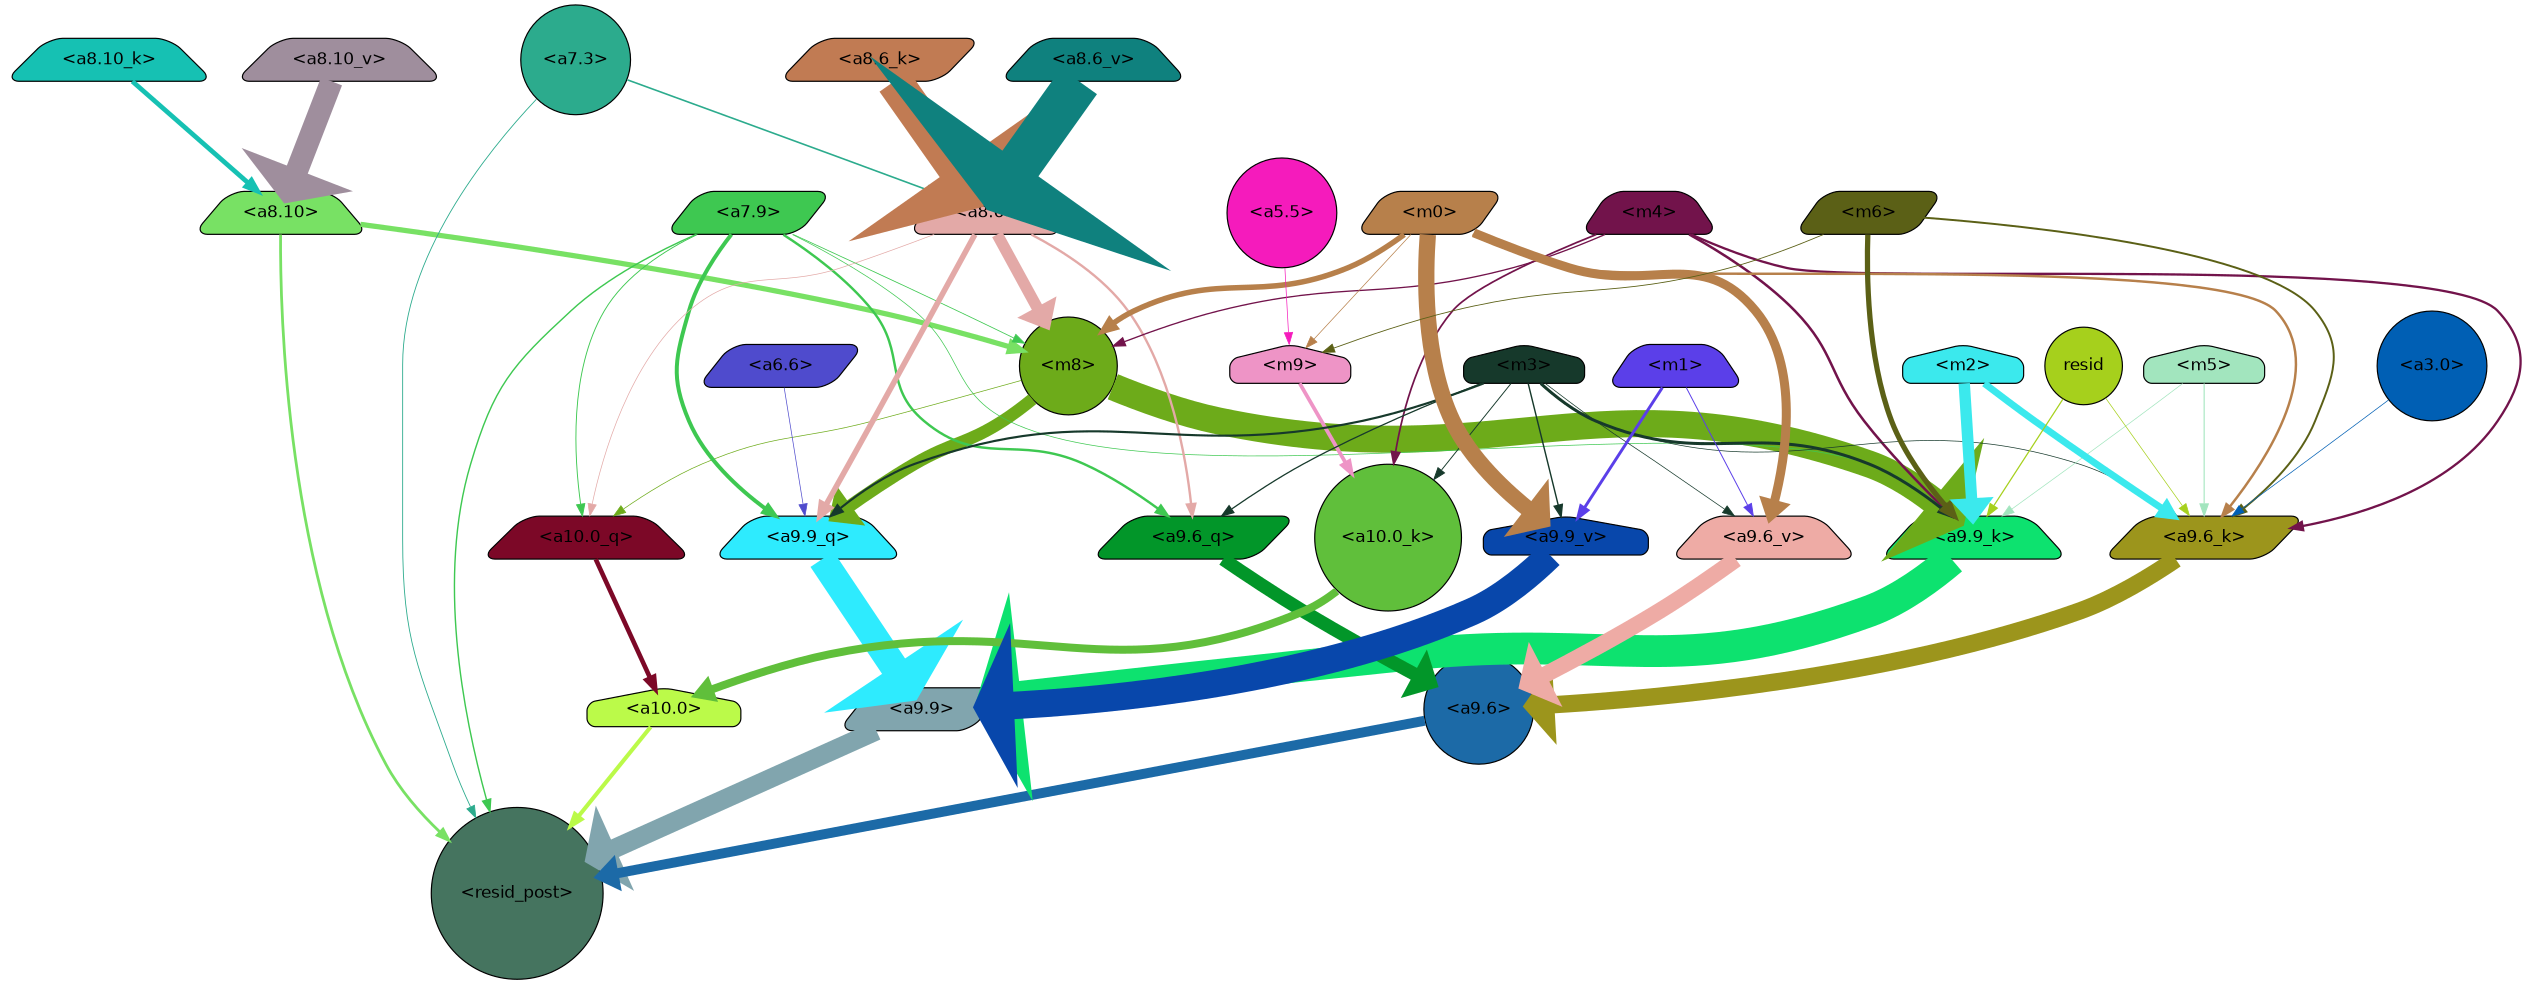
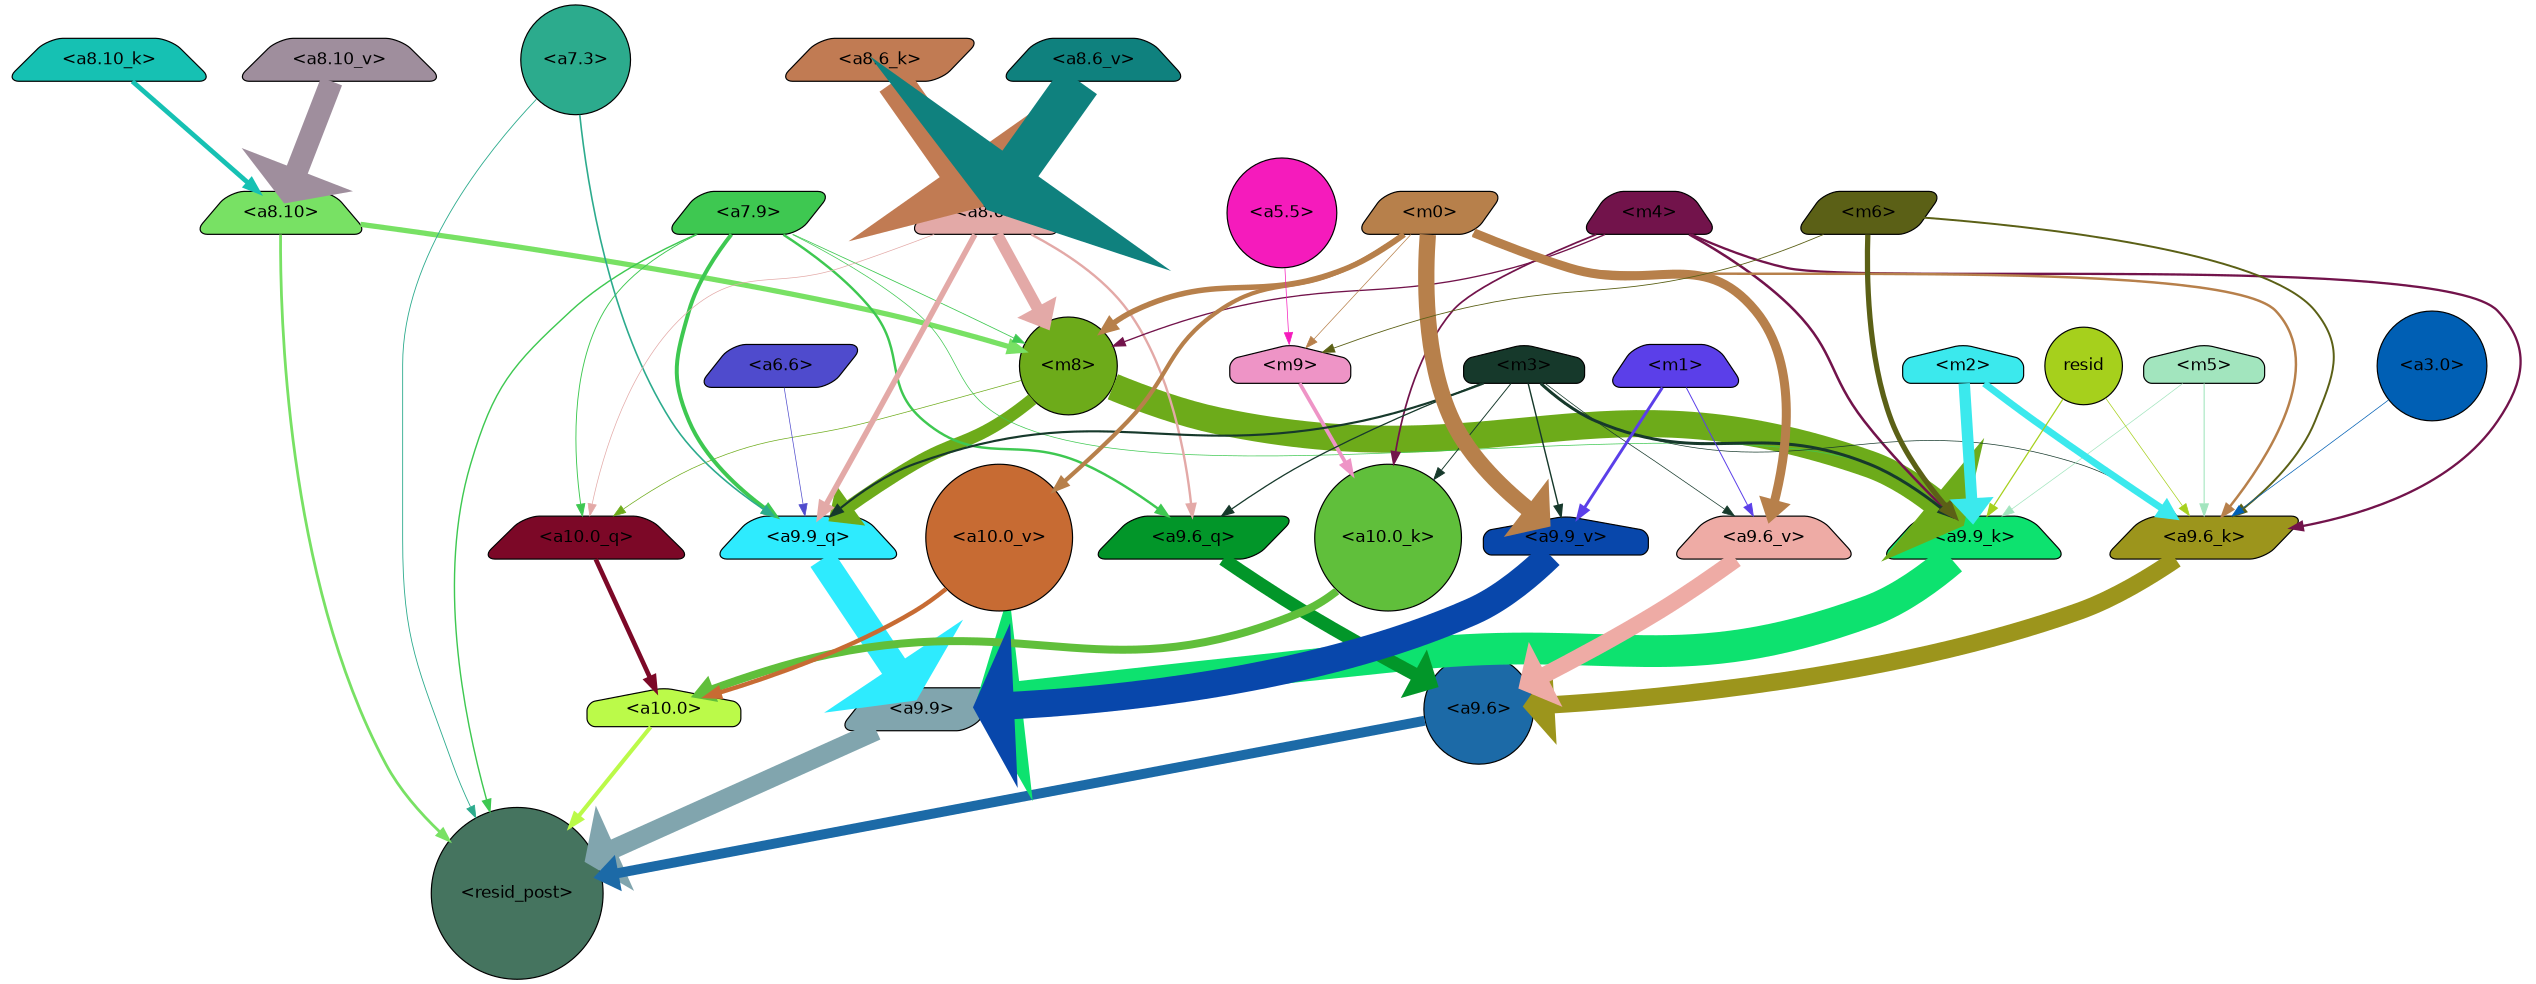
(777, 135) -> (629, 334)
none -> (999, 538)
